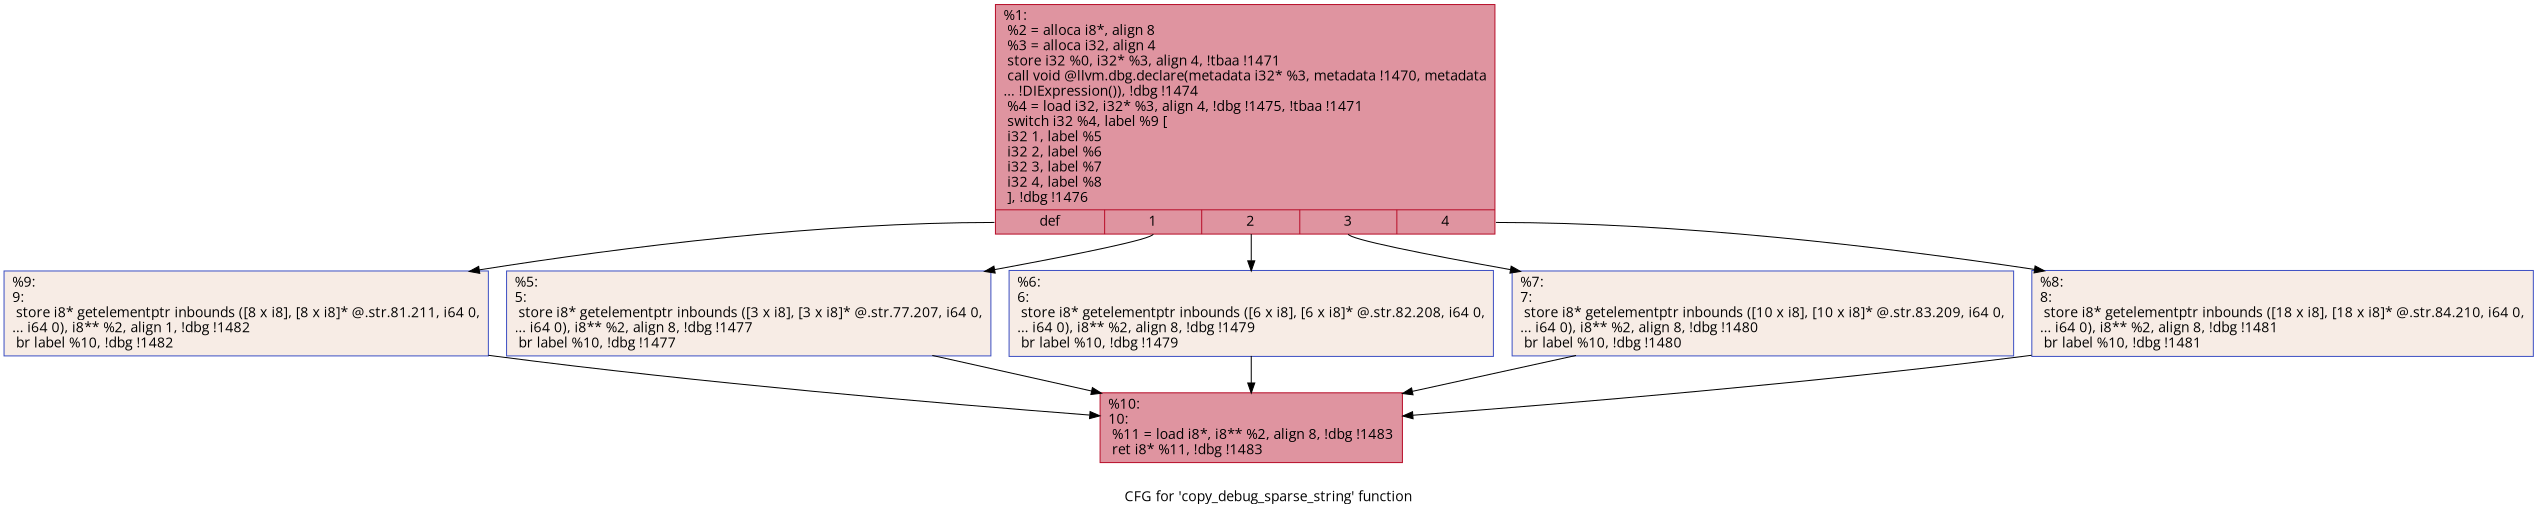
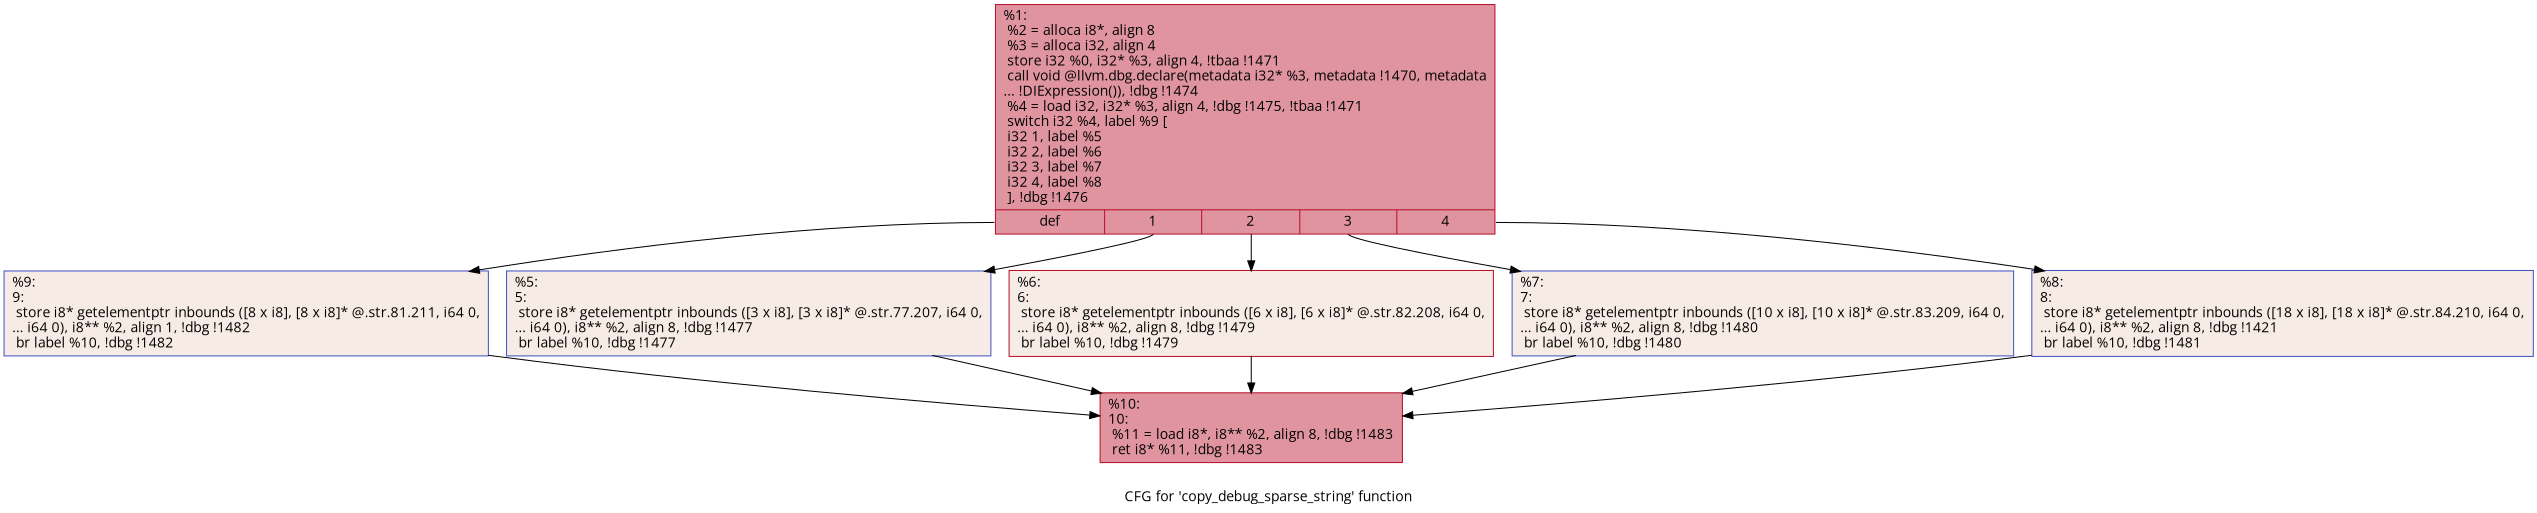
(1251, 313) -> (1251, 313)
(2159, 328) -> (2159, 328)
